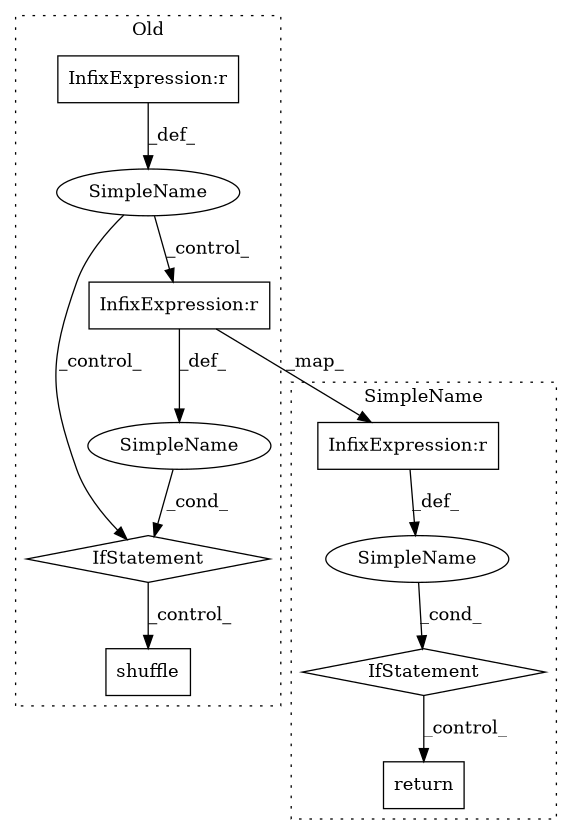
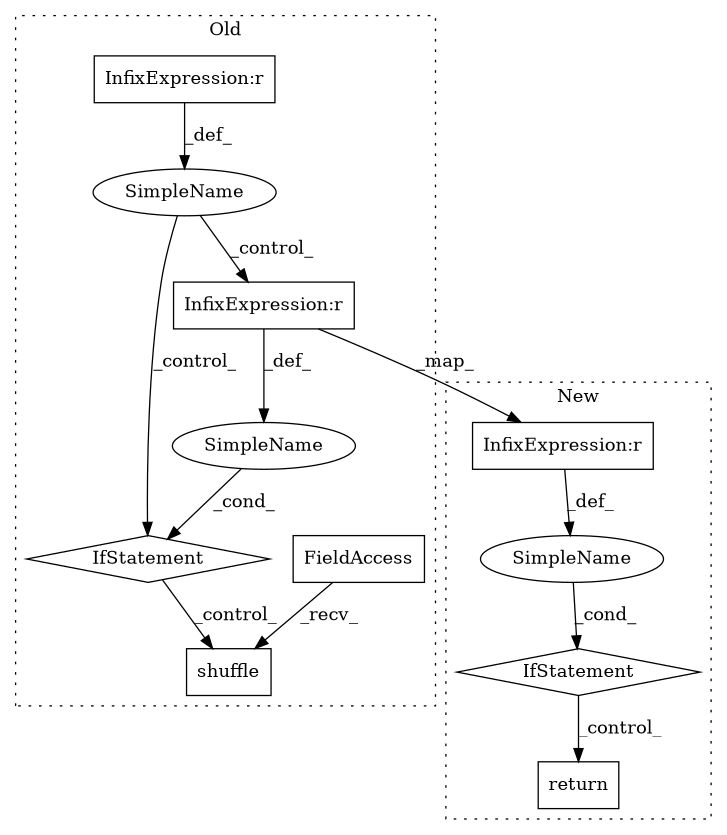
(424, 397) -> (578, 397)
none -> (359, 559)
